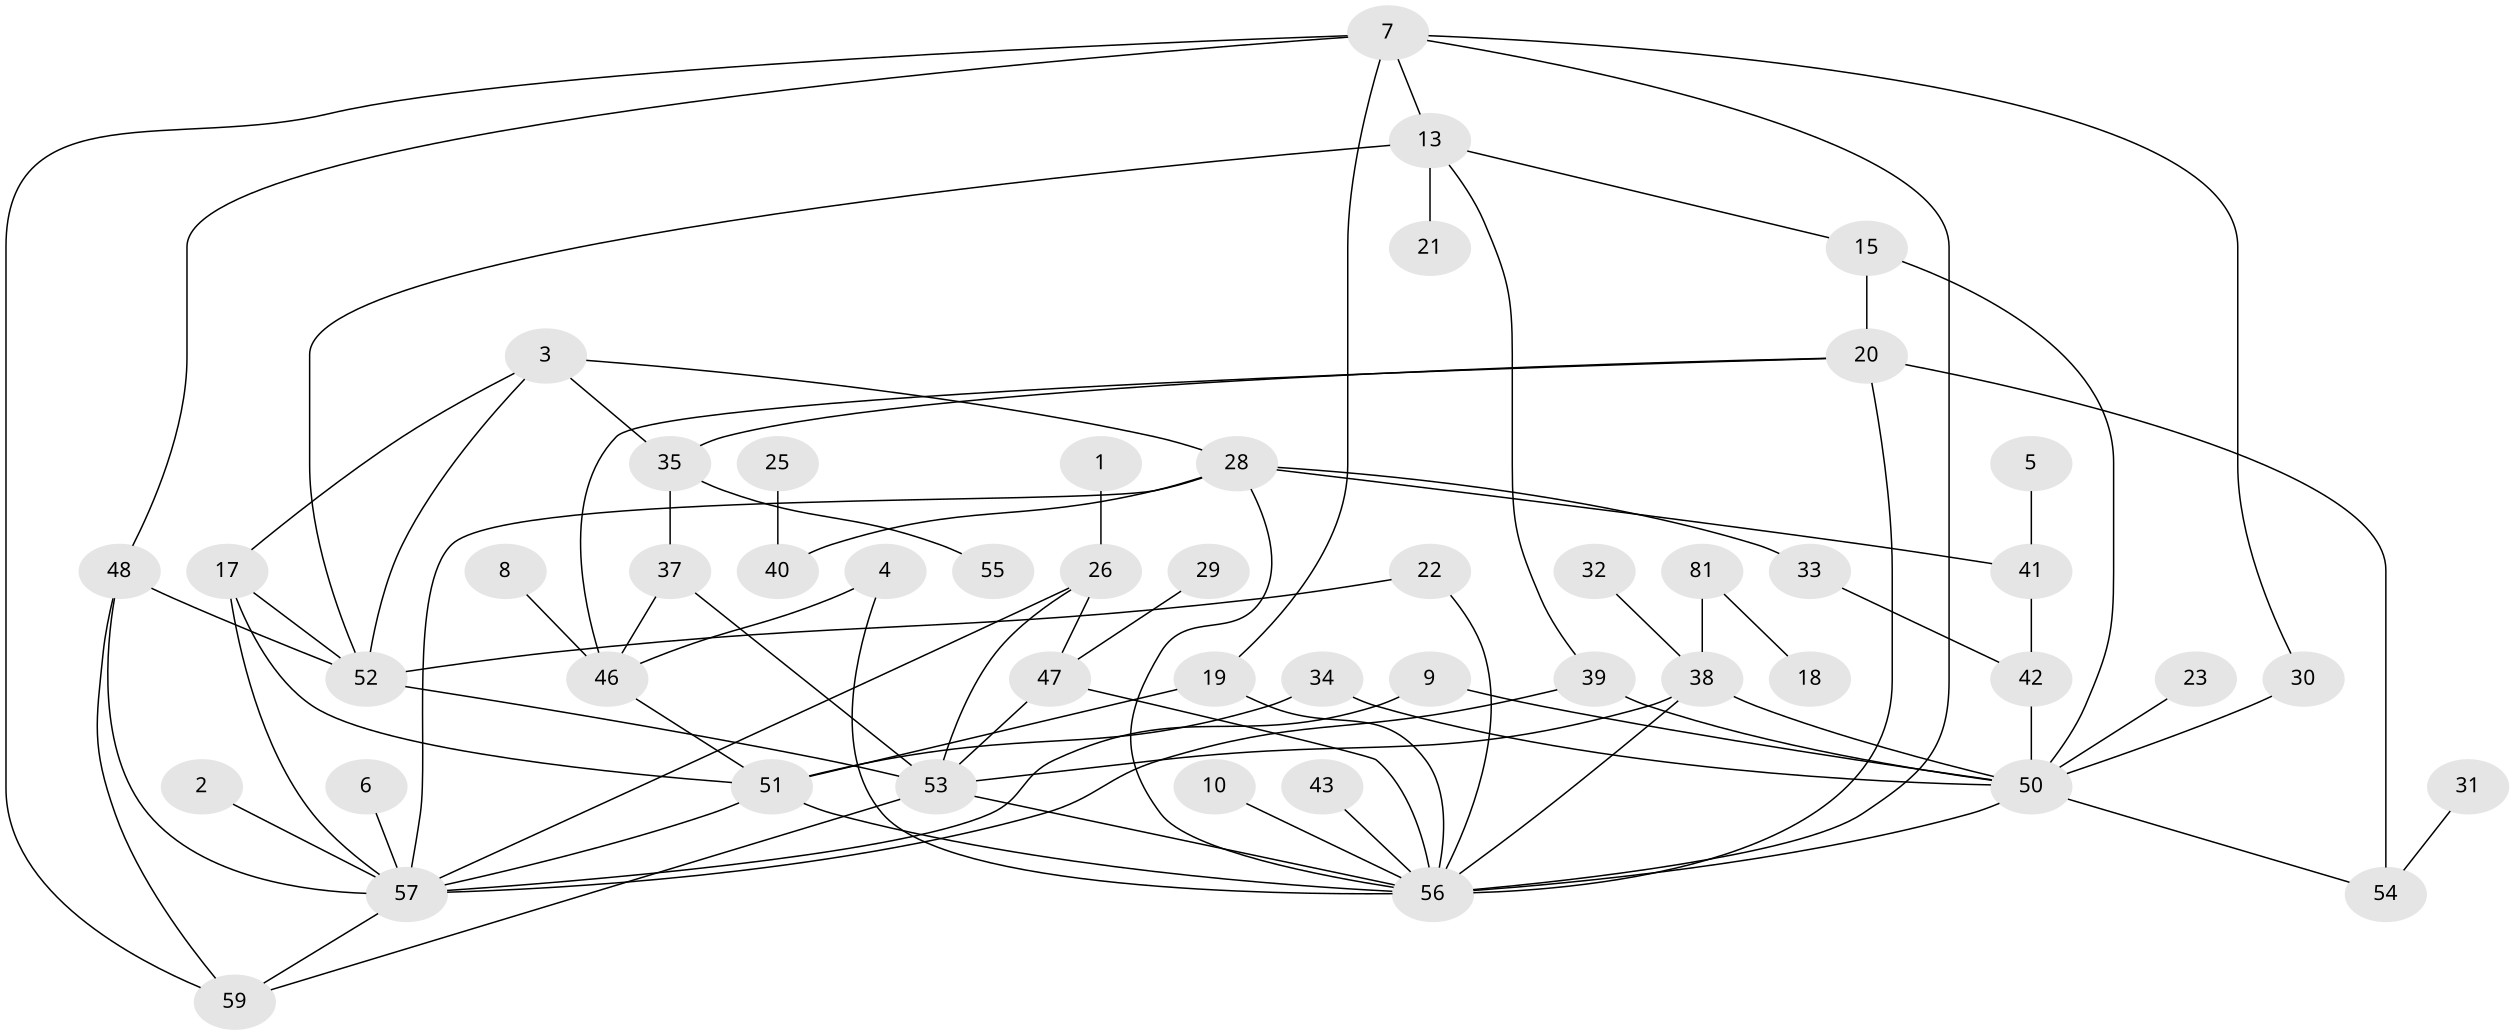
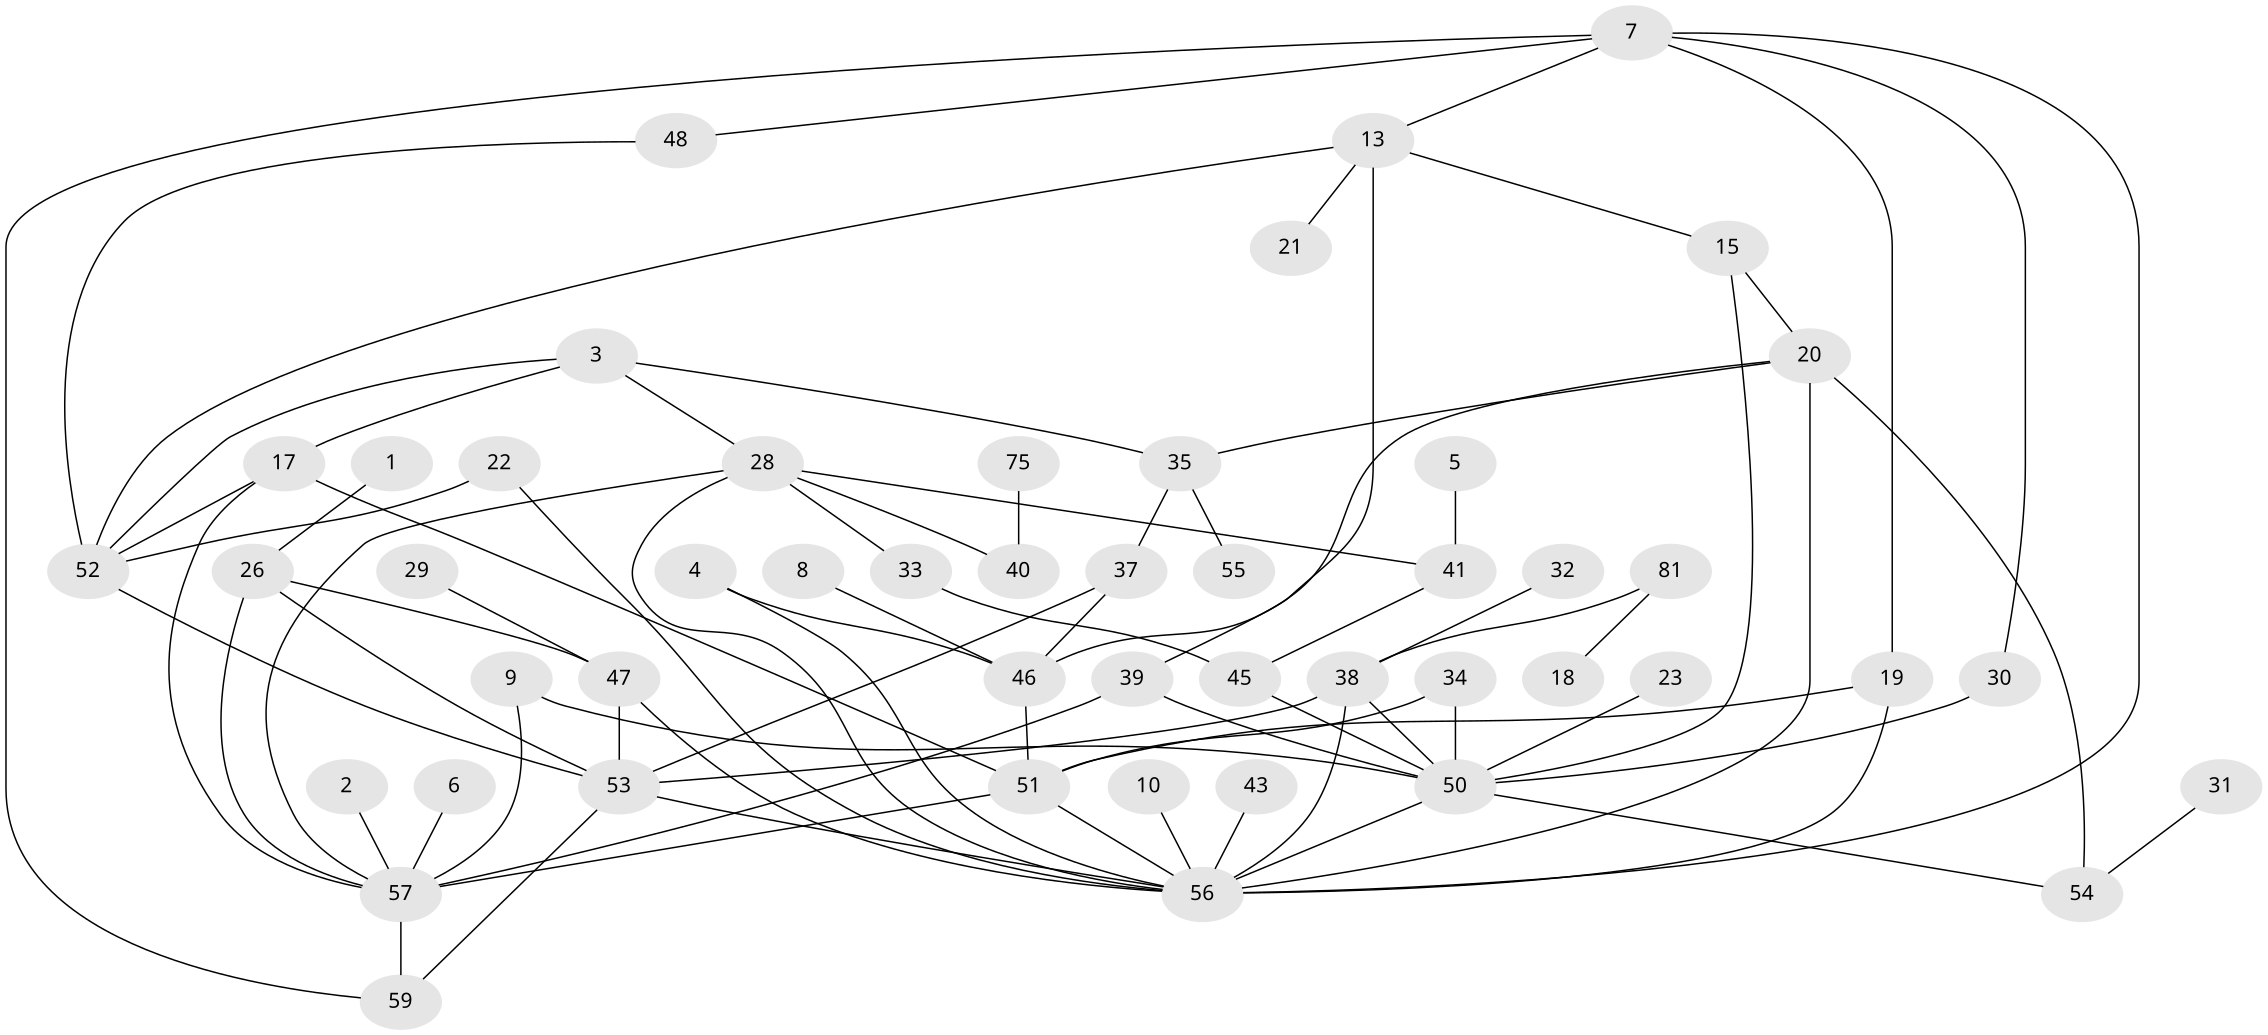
(778, 464) -> (1019, 464)
(2031, 679) -> (1240, 679)
(111, 802) -> none
(153, 819) -> none
